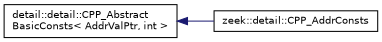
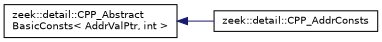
(91, 21) -> (91, 21)
